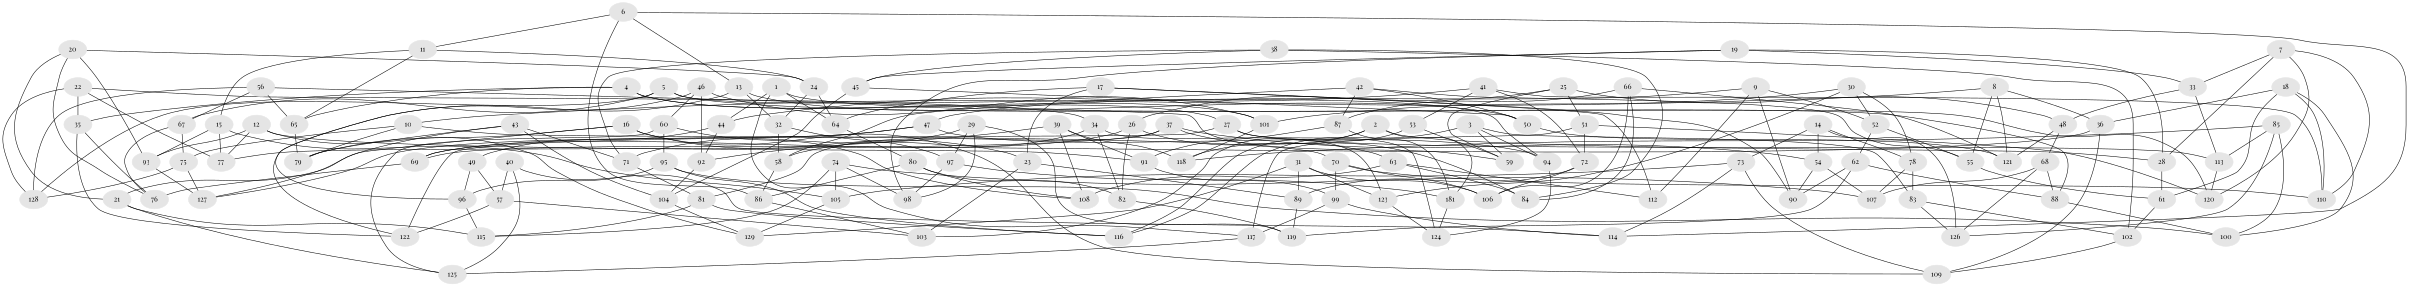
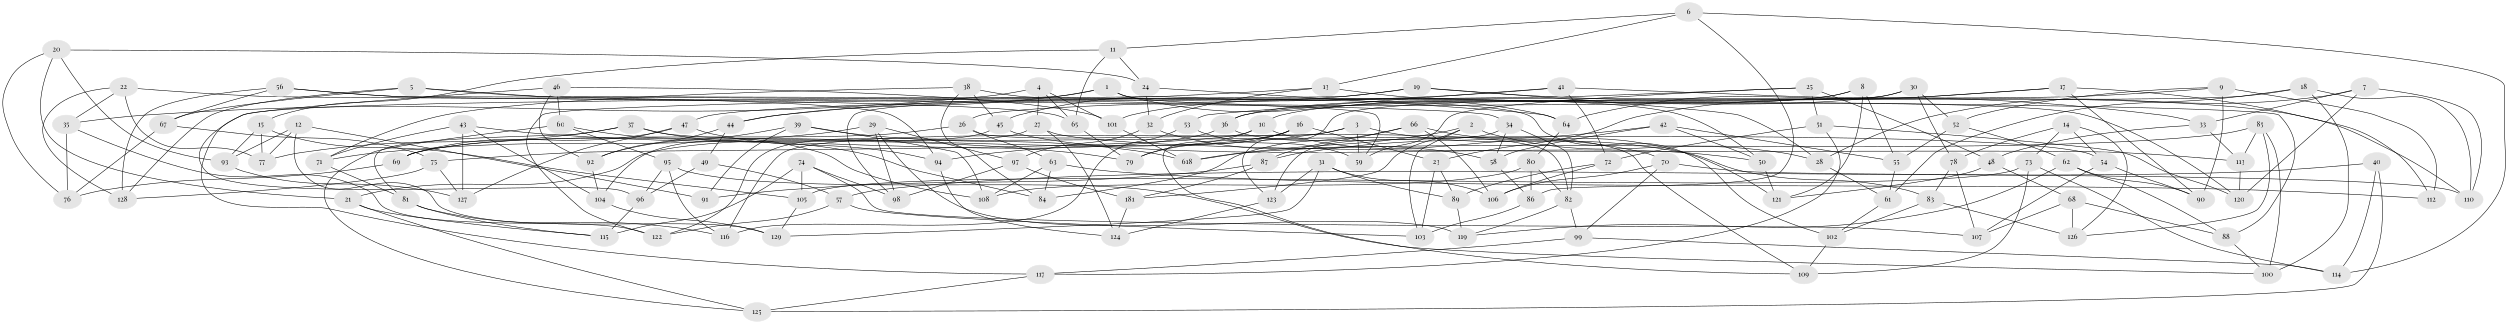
(1182, 162) -> (1187, 162)
(1240, 181) -> (1574, 218)
